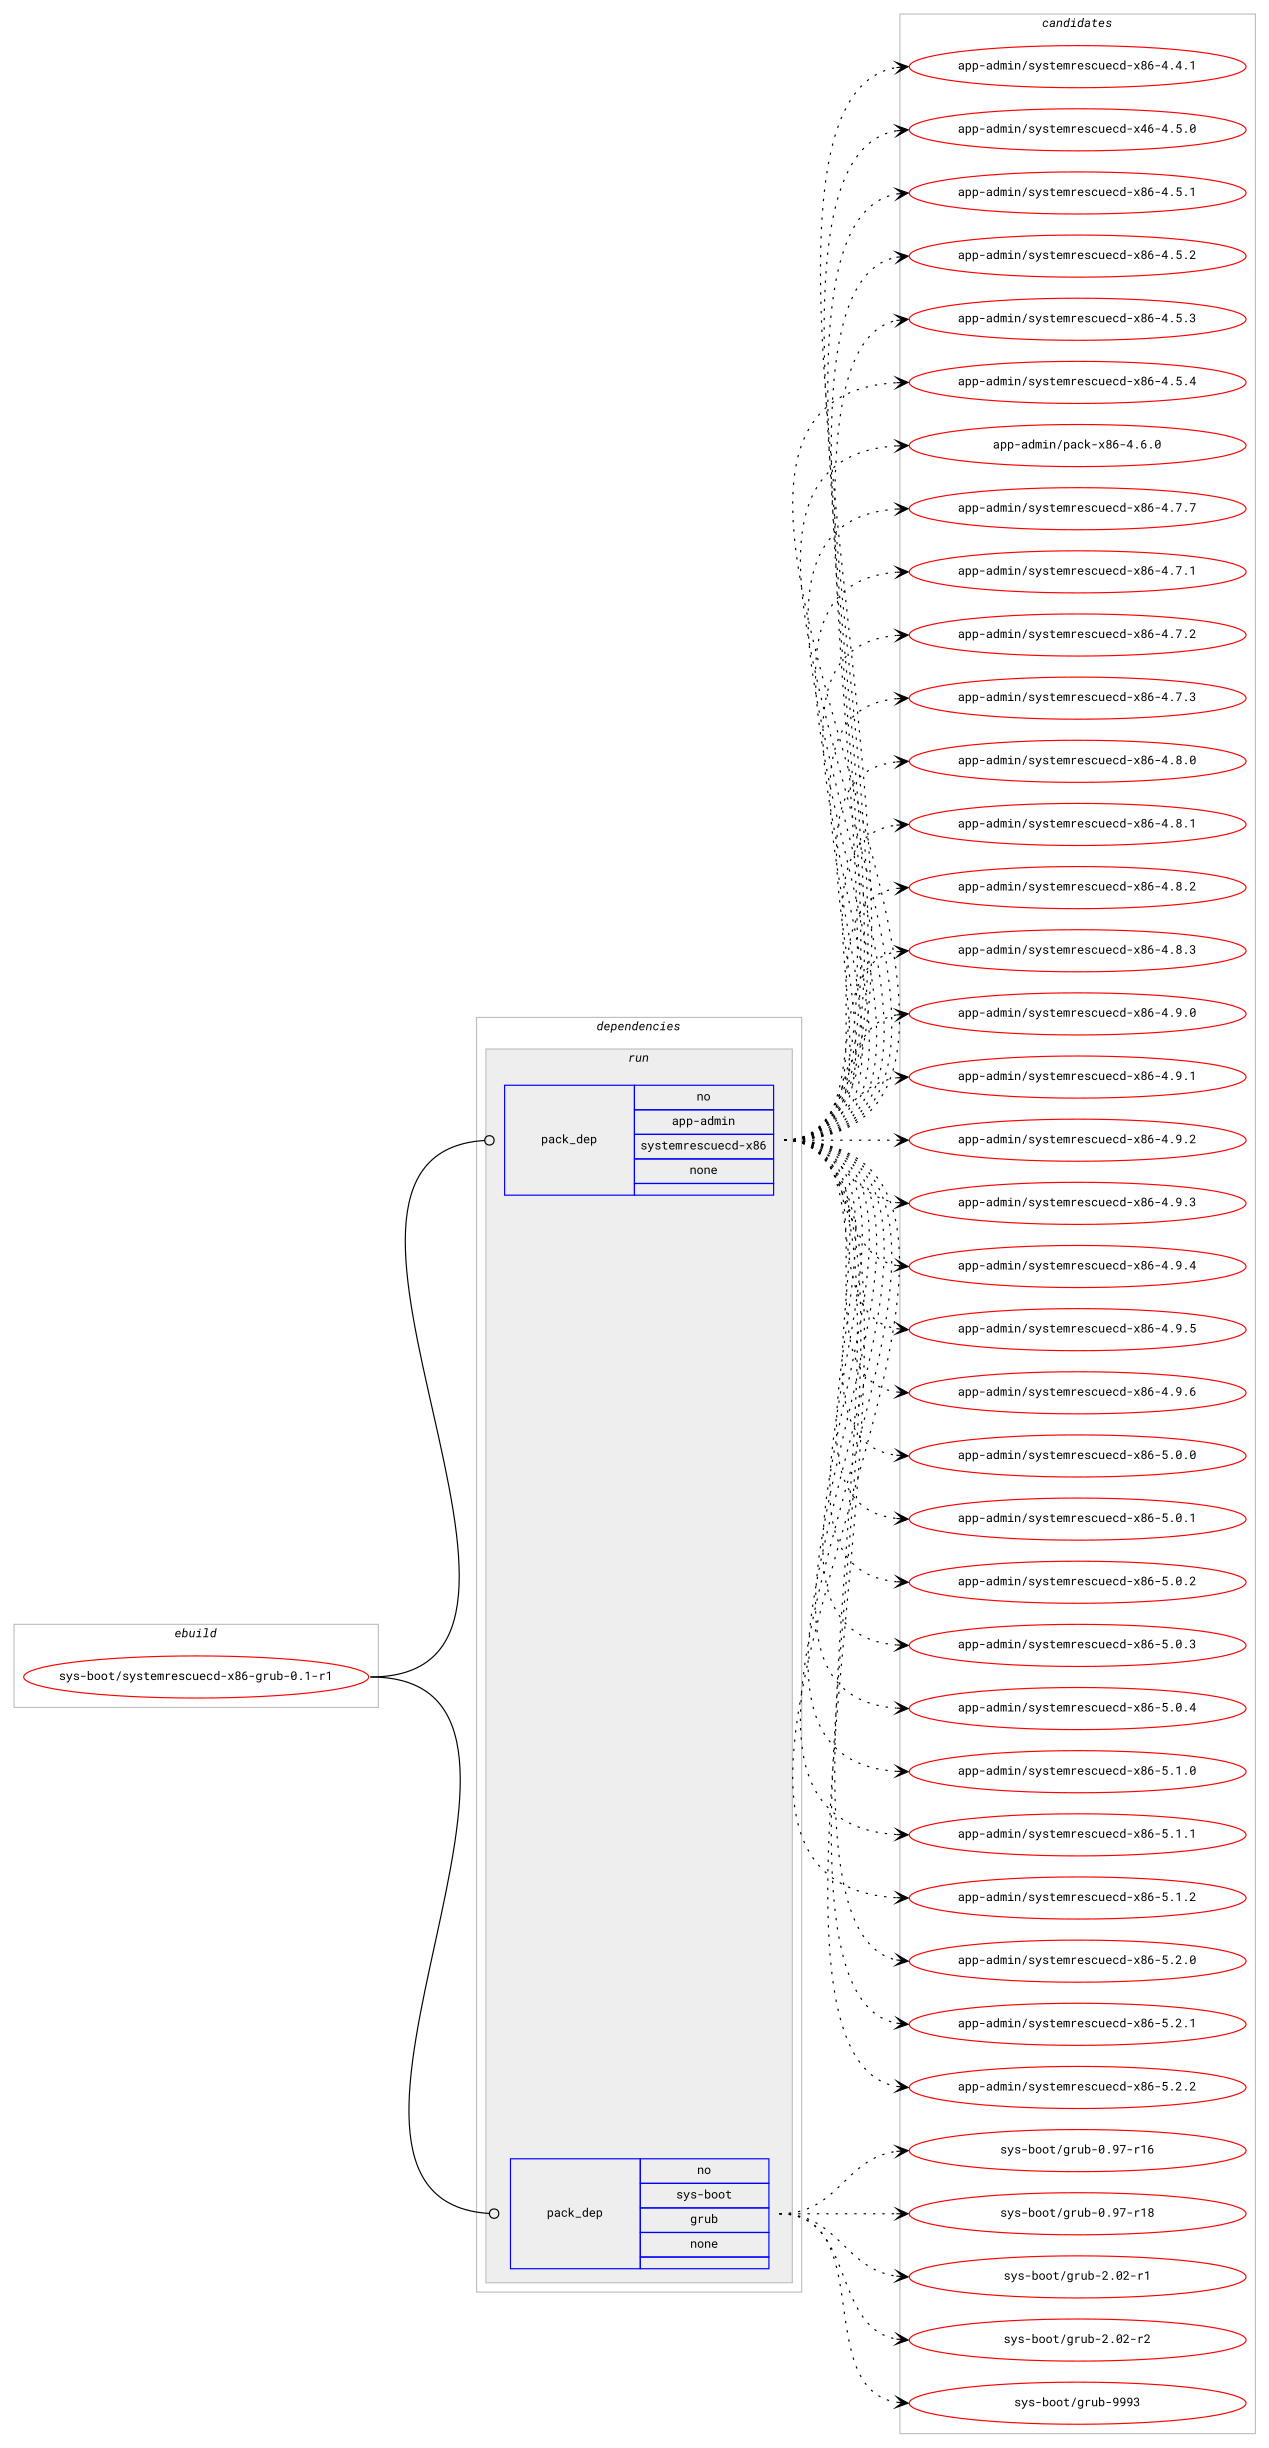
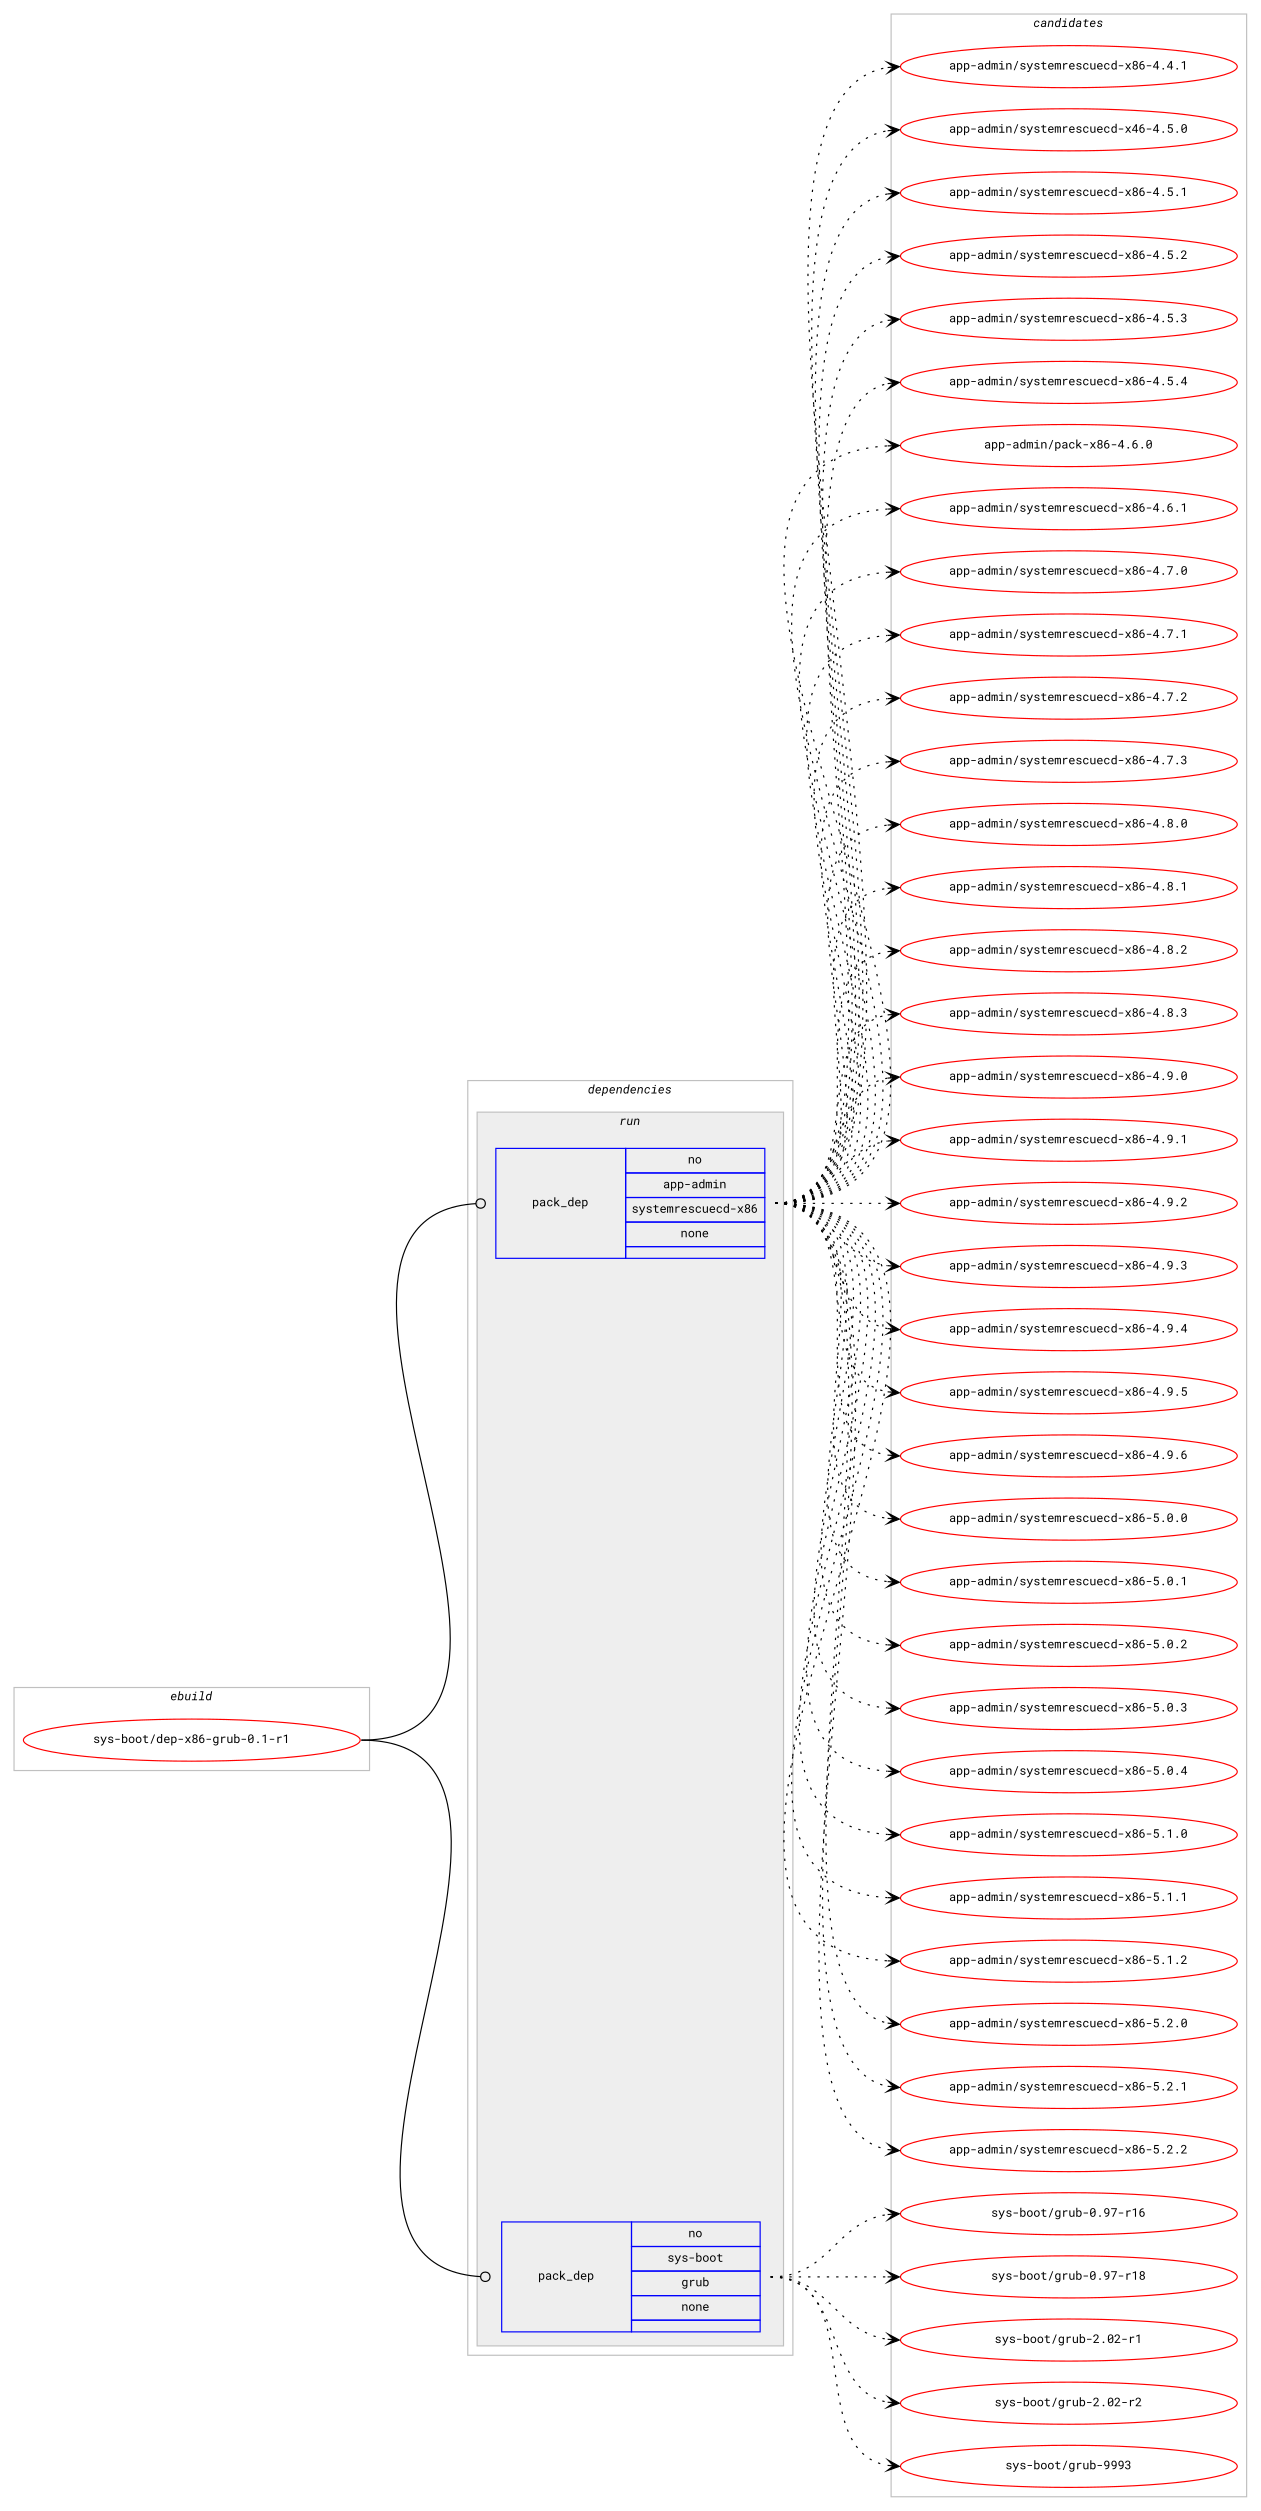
none -> (1069, 509)
(1078, 509) -> (1069, 572)
(196, 1677) -> (192, 1740)
